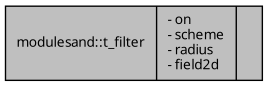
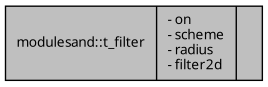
(194, 65) -> (195, 65)
